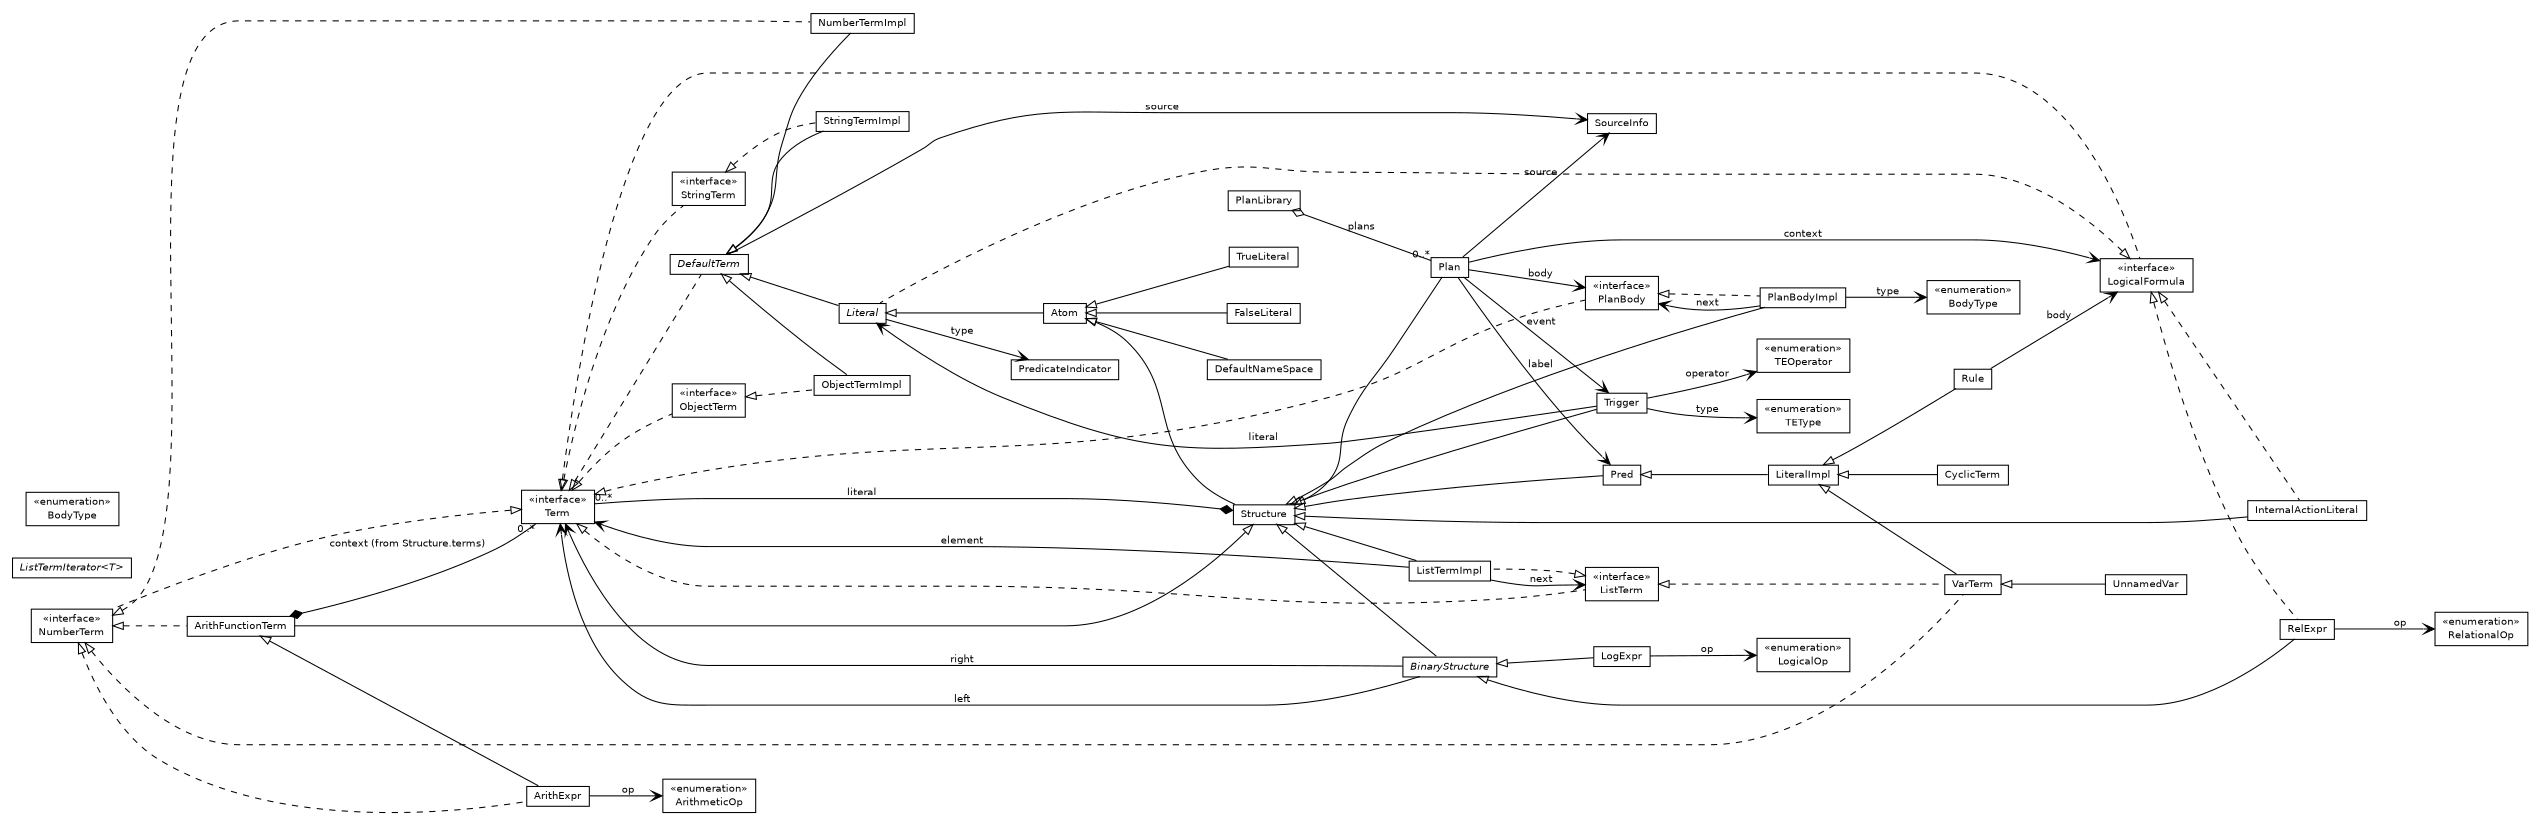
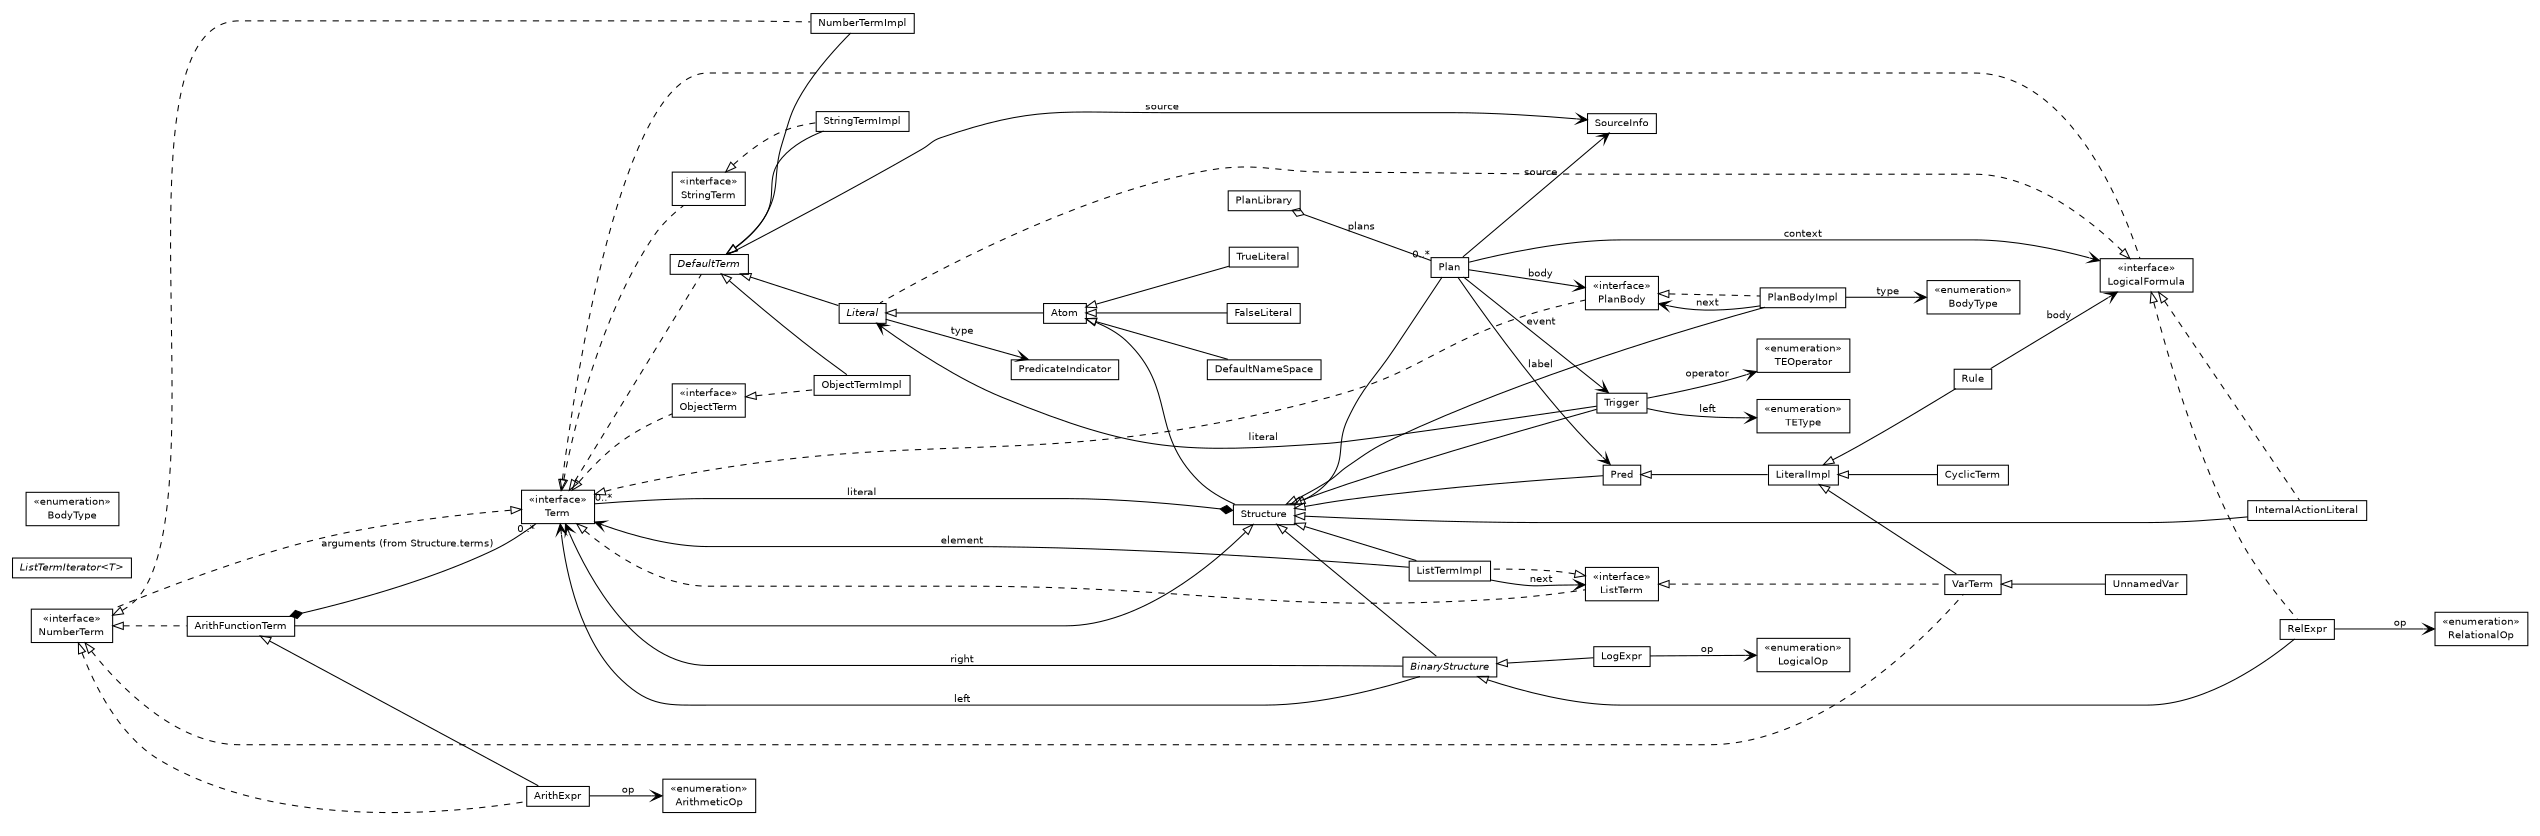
(1707, 409) -> (1707, 409)
(408, 544) -> (408, 544)
